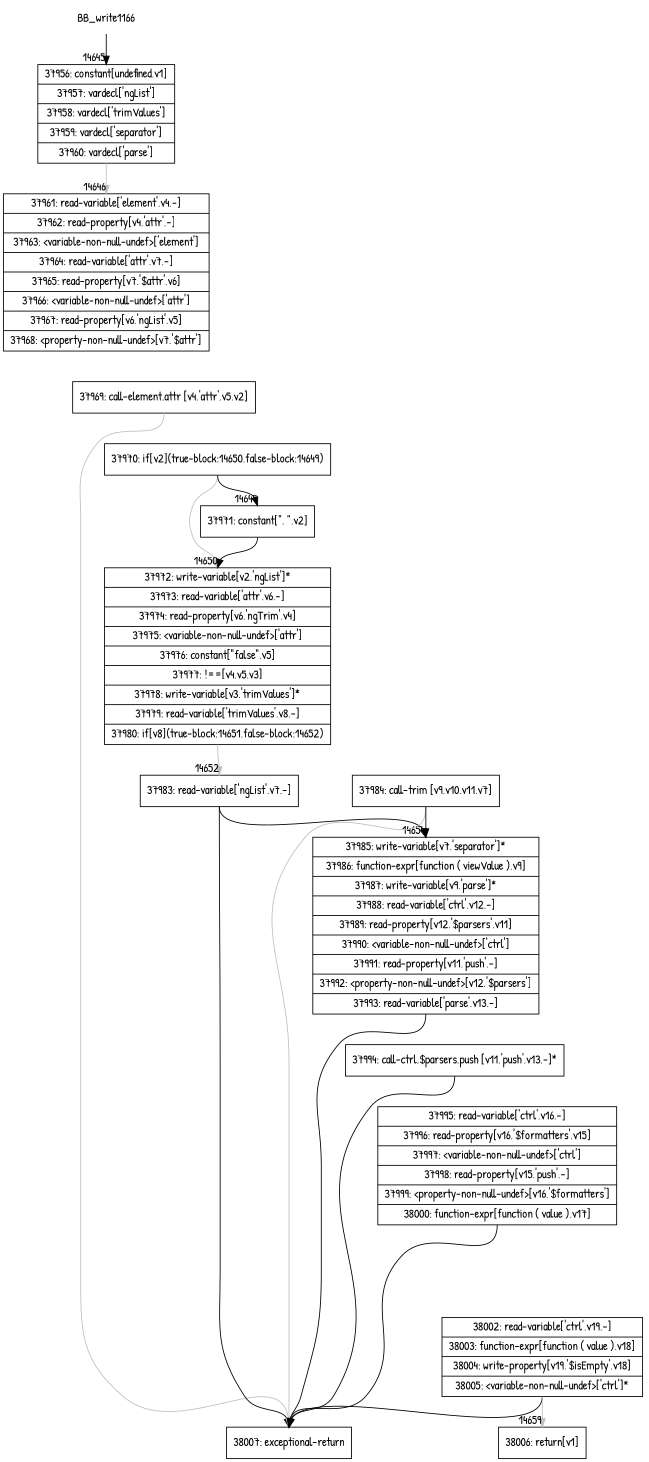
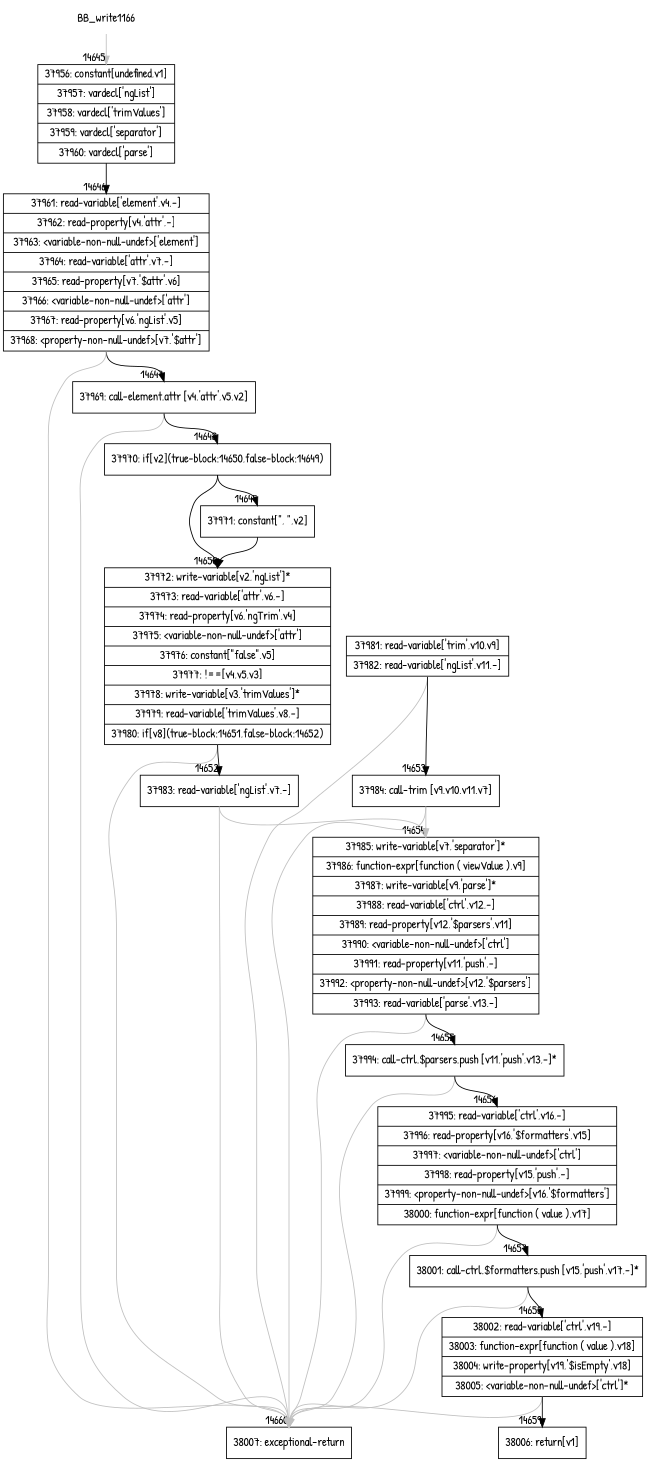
(106, 45) -> (106, 45)
(106, 174) -> (106, 174)
none -> (131, 366)
none -> (186, 428)
(190, 517) -> (190, 517)
none -> (428, 656)
(218, 756) -> (218, 760)
(426, 818) -> (426, 818)
(313, 823) -> (313, 823)
none -> (48, 971)
none -> (436, 1028)
none -> (472, 1091)
none -> (116, 1094)
(220, 1129) -> (220, 1129)
(321, 1180) -> (321, 1180)
(343, 1226) -> (343, 1226)
none -> (528, 1271)
(382, 1311) -> (382, 1311)
(542, 1408) -> (542, 1408)
(420, 1412) -> (420, 1412)
